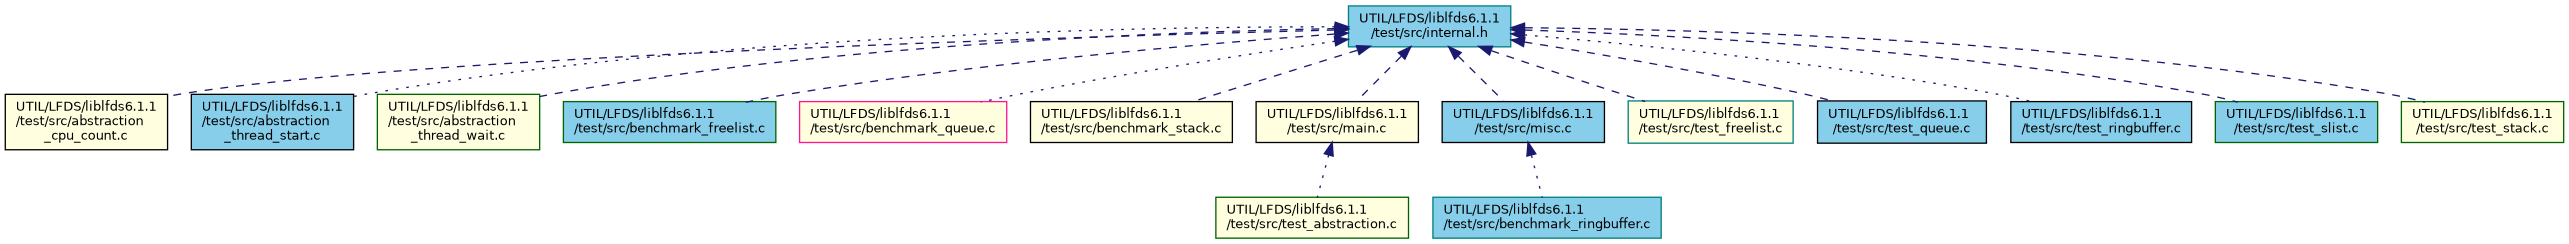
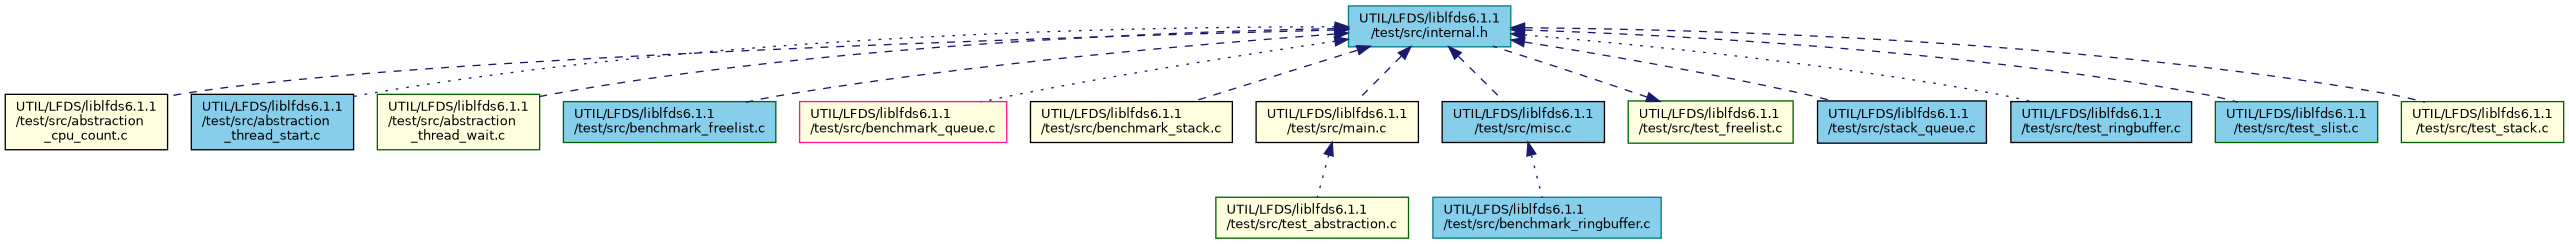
(1568, 77) -> (1570, 71)
(1711, 122) -> (1711, 122)
(1902, 122) -> (1902, 122)
